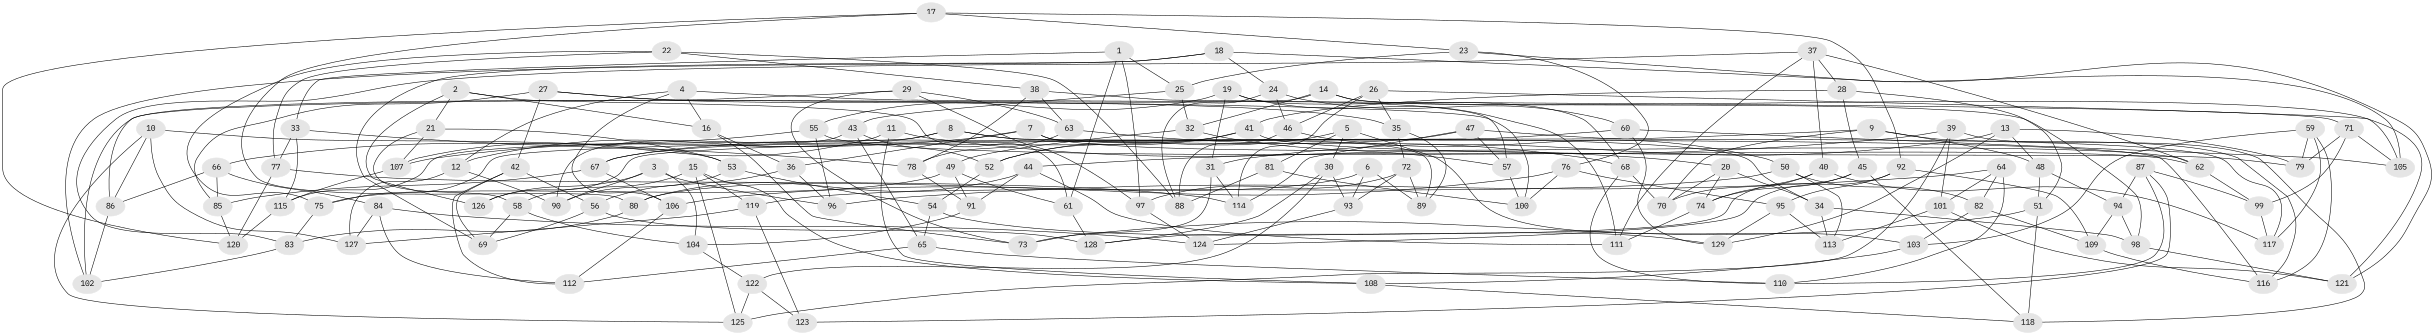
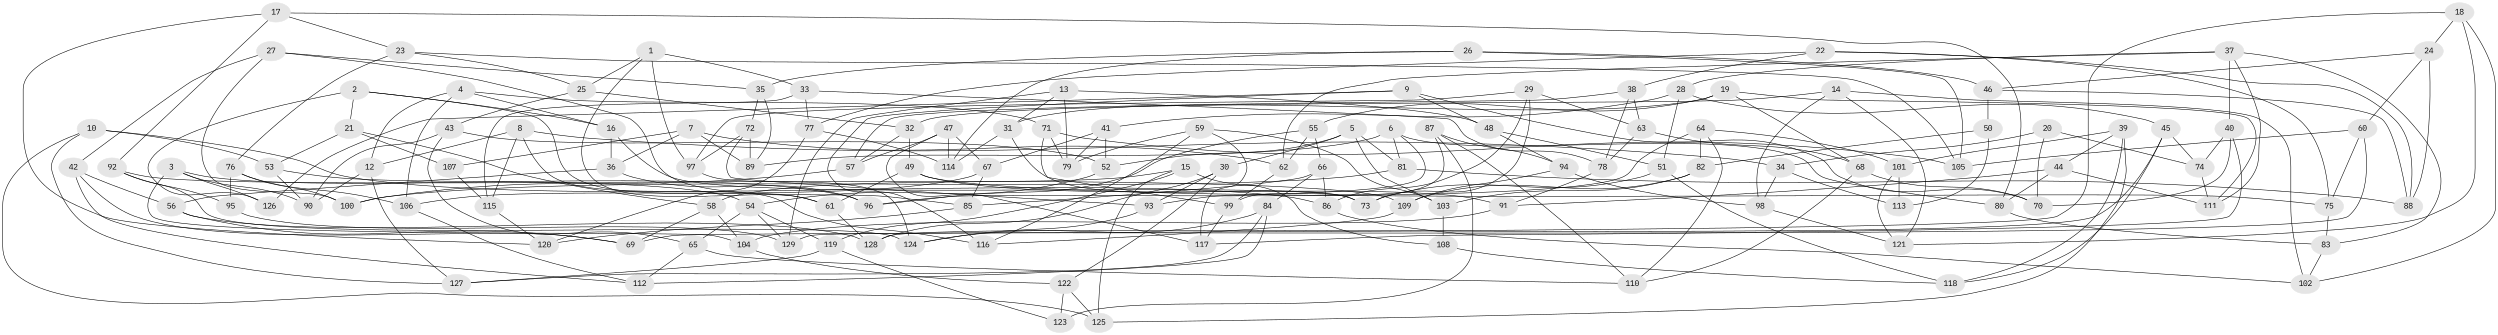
(891, 129) -> none
none -> (1397, 148)
(1269, 190) -> (779, 220)
(1802, 223) -> none
